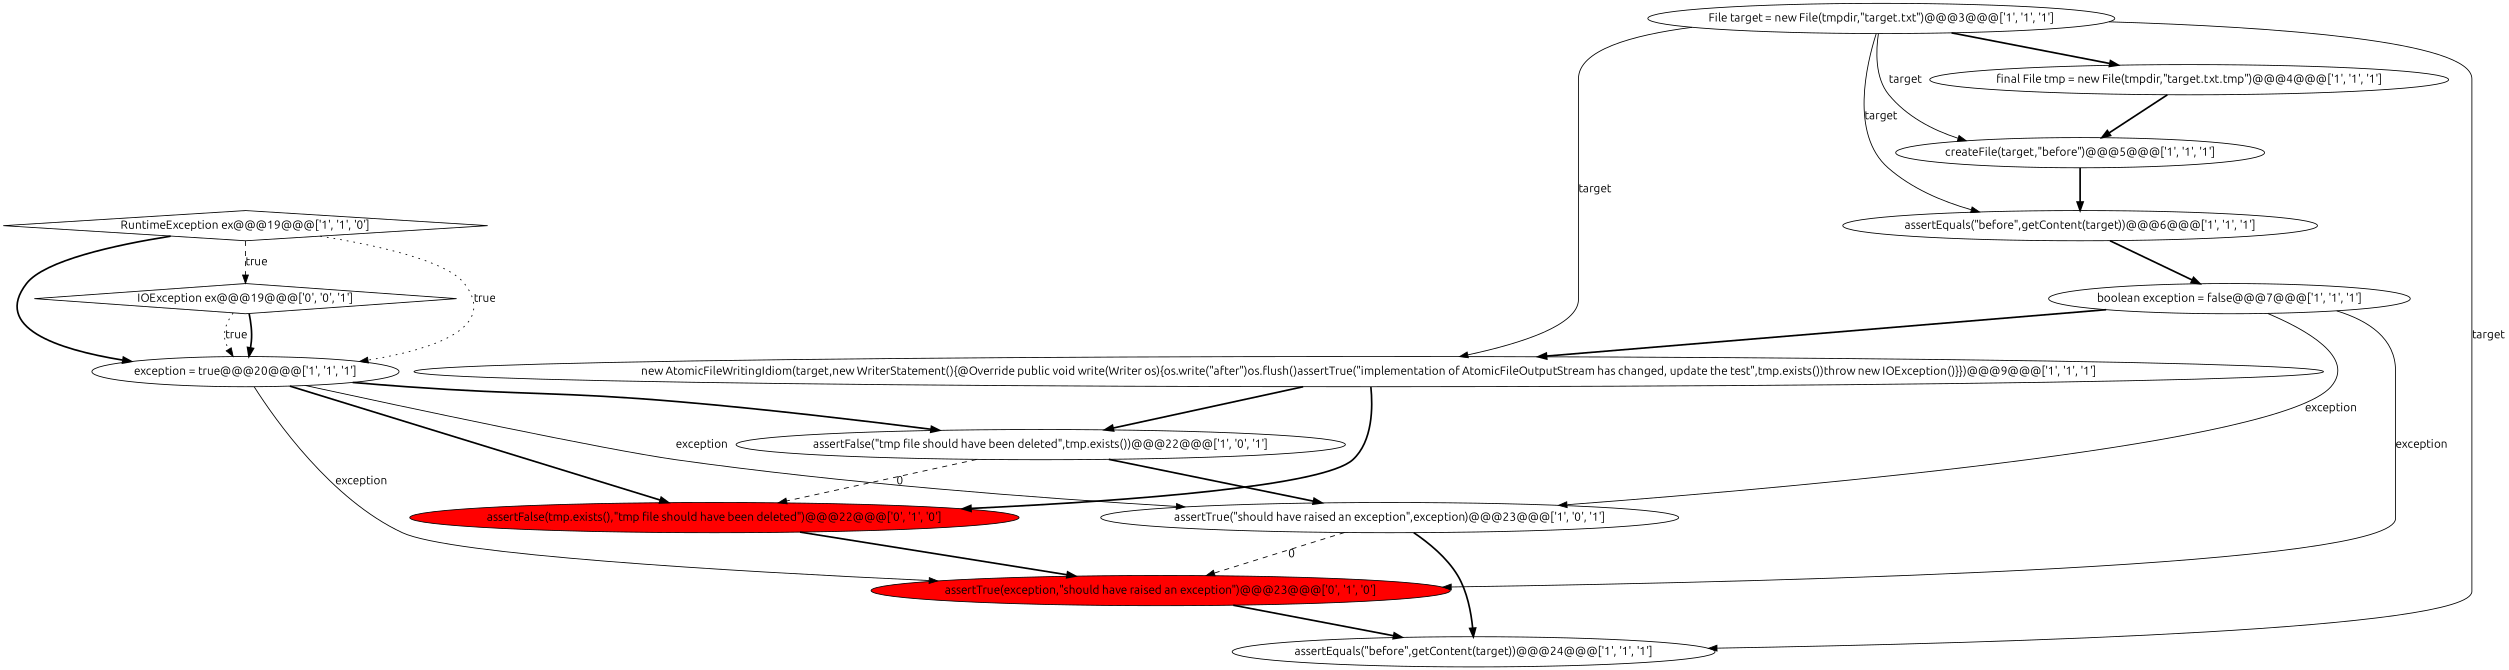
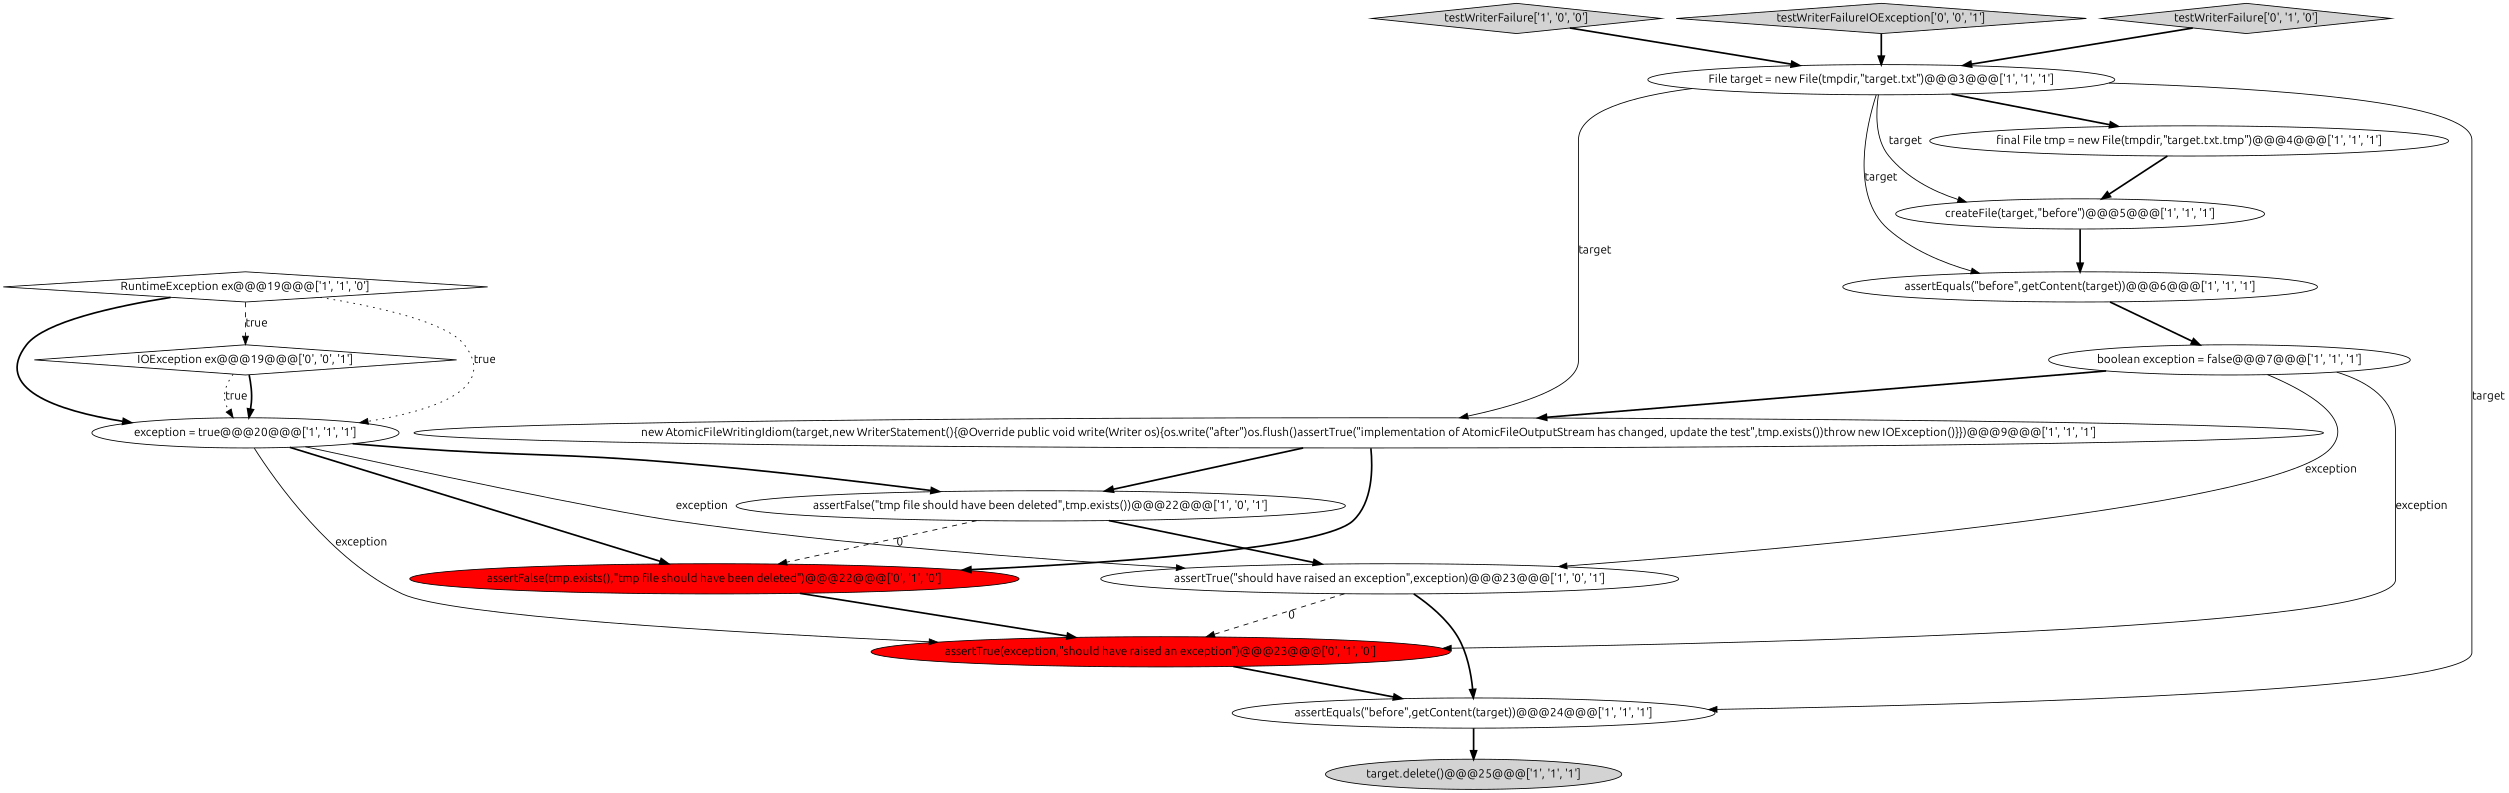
none -> (1516, 18)
none -> (1881, 18)
none -> (2246, 18)
none -> (1474, 774)
